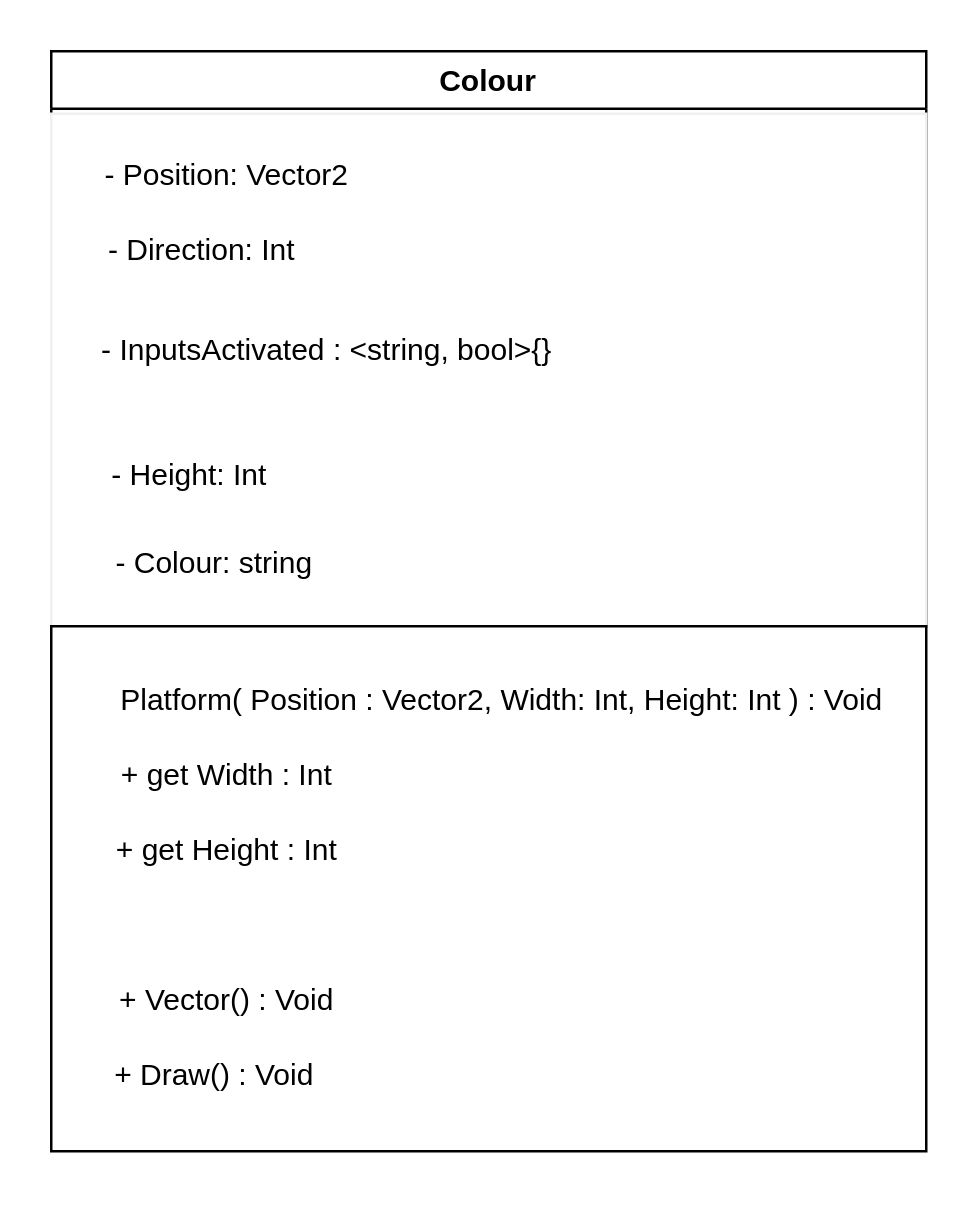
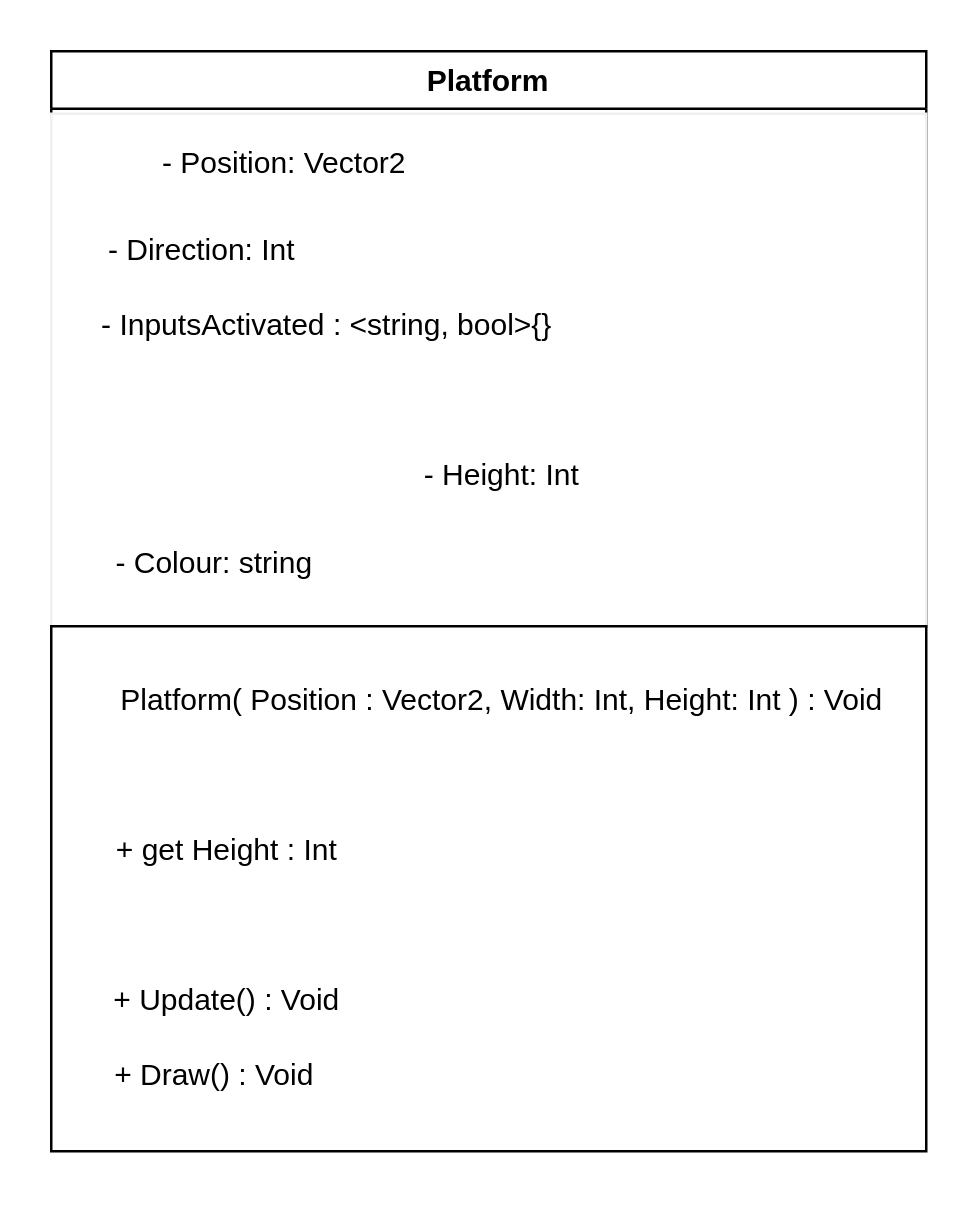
(488, 81) -> (488, 81)
(226, 176) -> (283, 164)
(326, 351) -> (326, 326)
(189, 476) -> (501, 476)
(226, 776) -> none
(228, 1001) -> (228, 1001)
